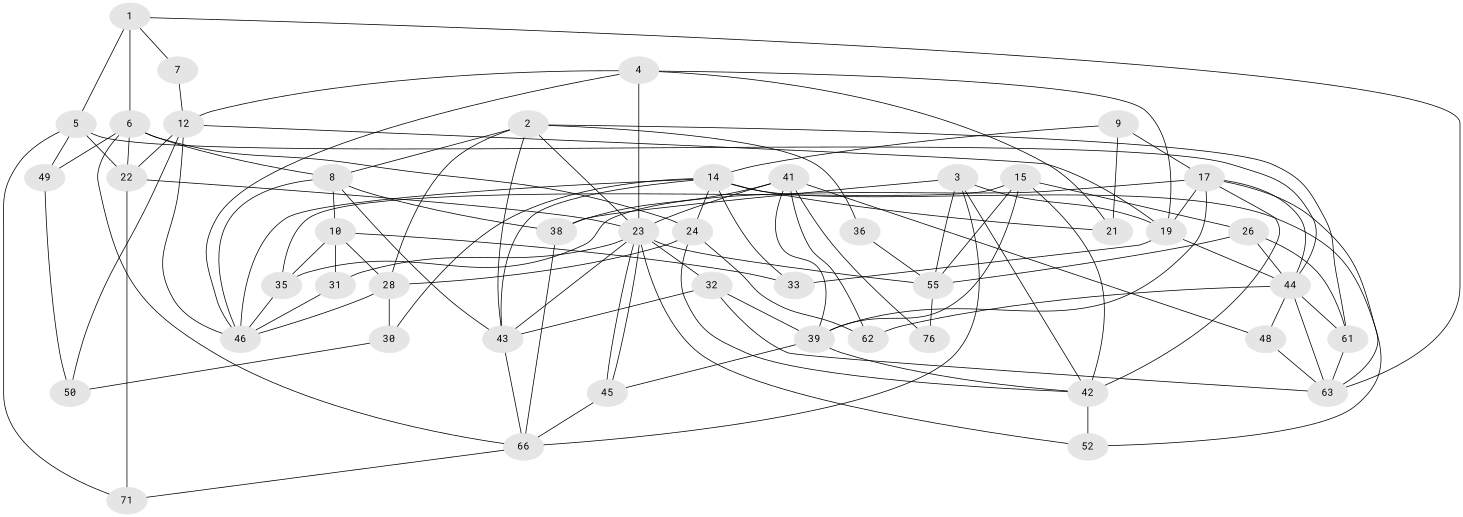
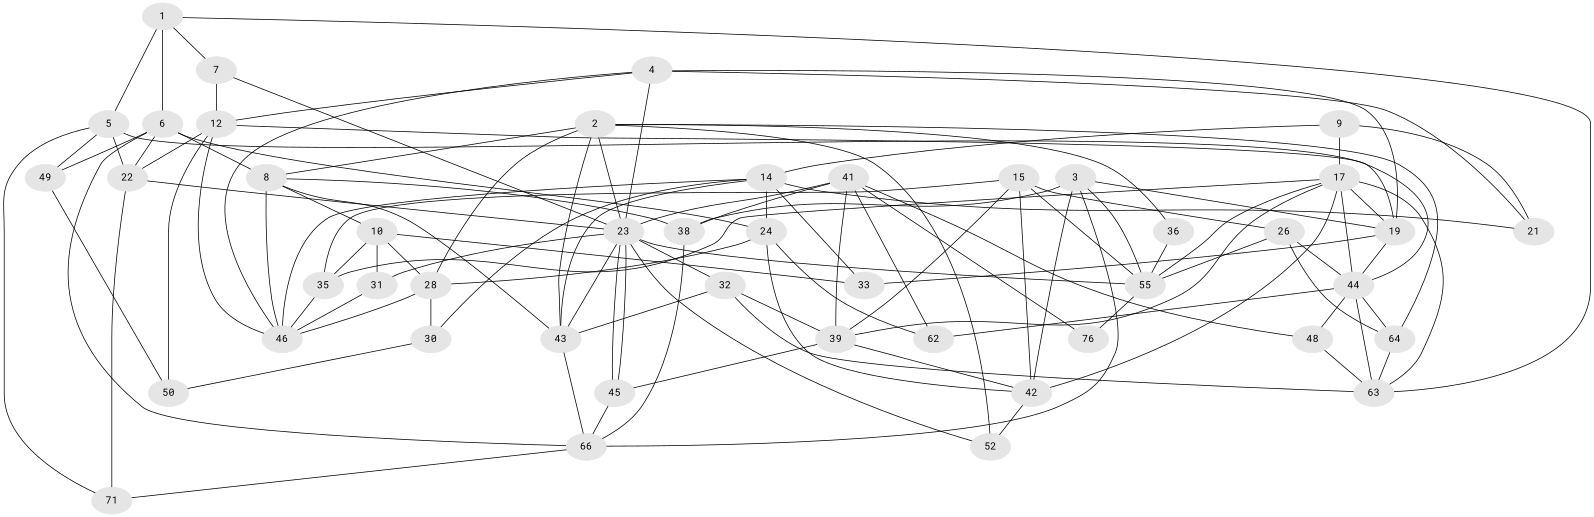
none -> (439, 158)
(1250, 211) -> (889, 177)
none -> (1233, 218)
(1348, 339) -> (1395, 339)
